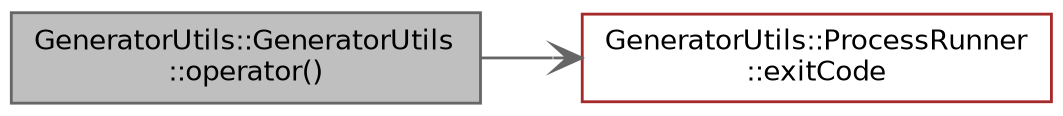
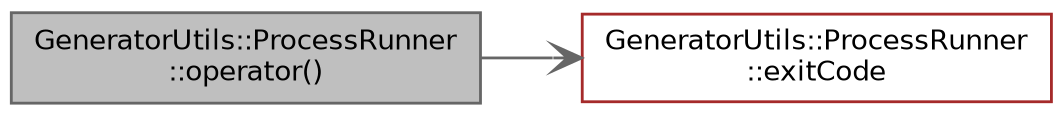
(246, 58) -> (246, 58)
